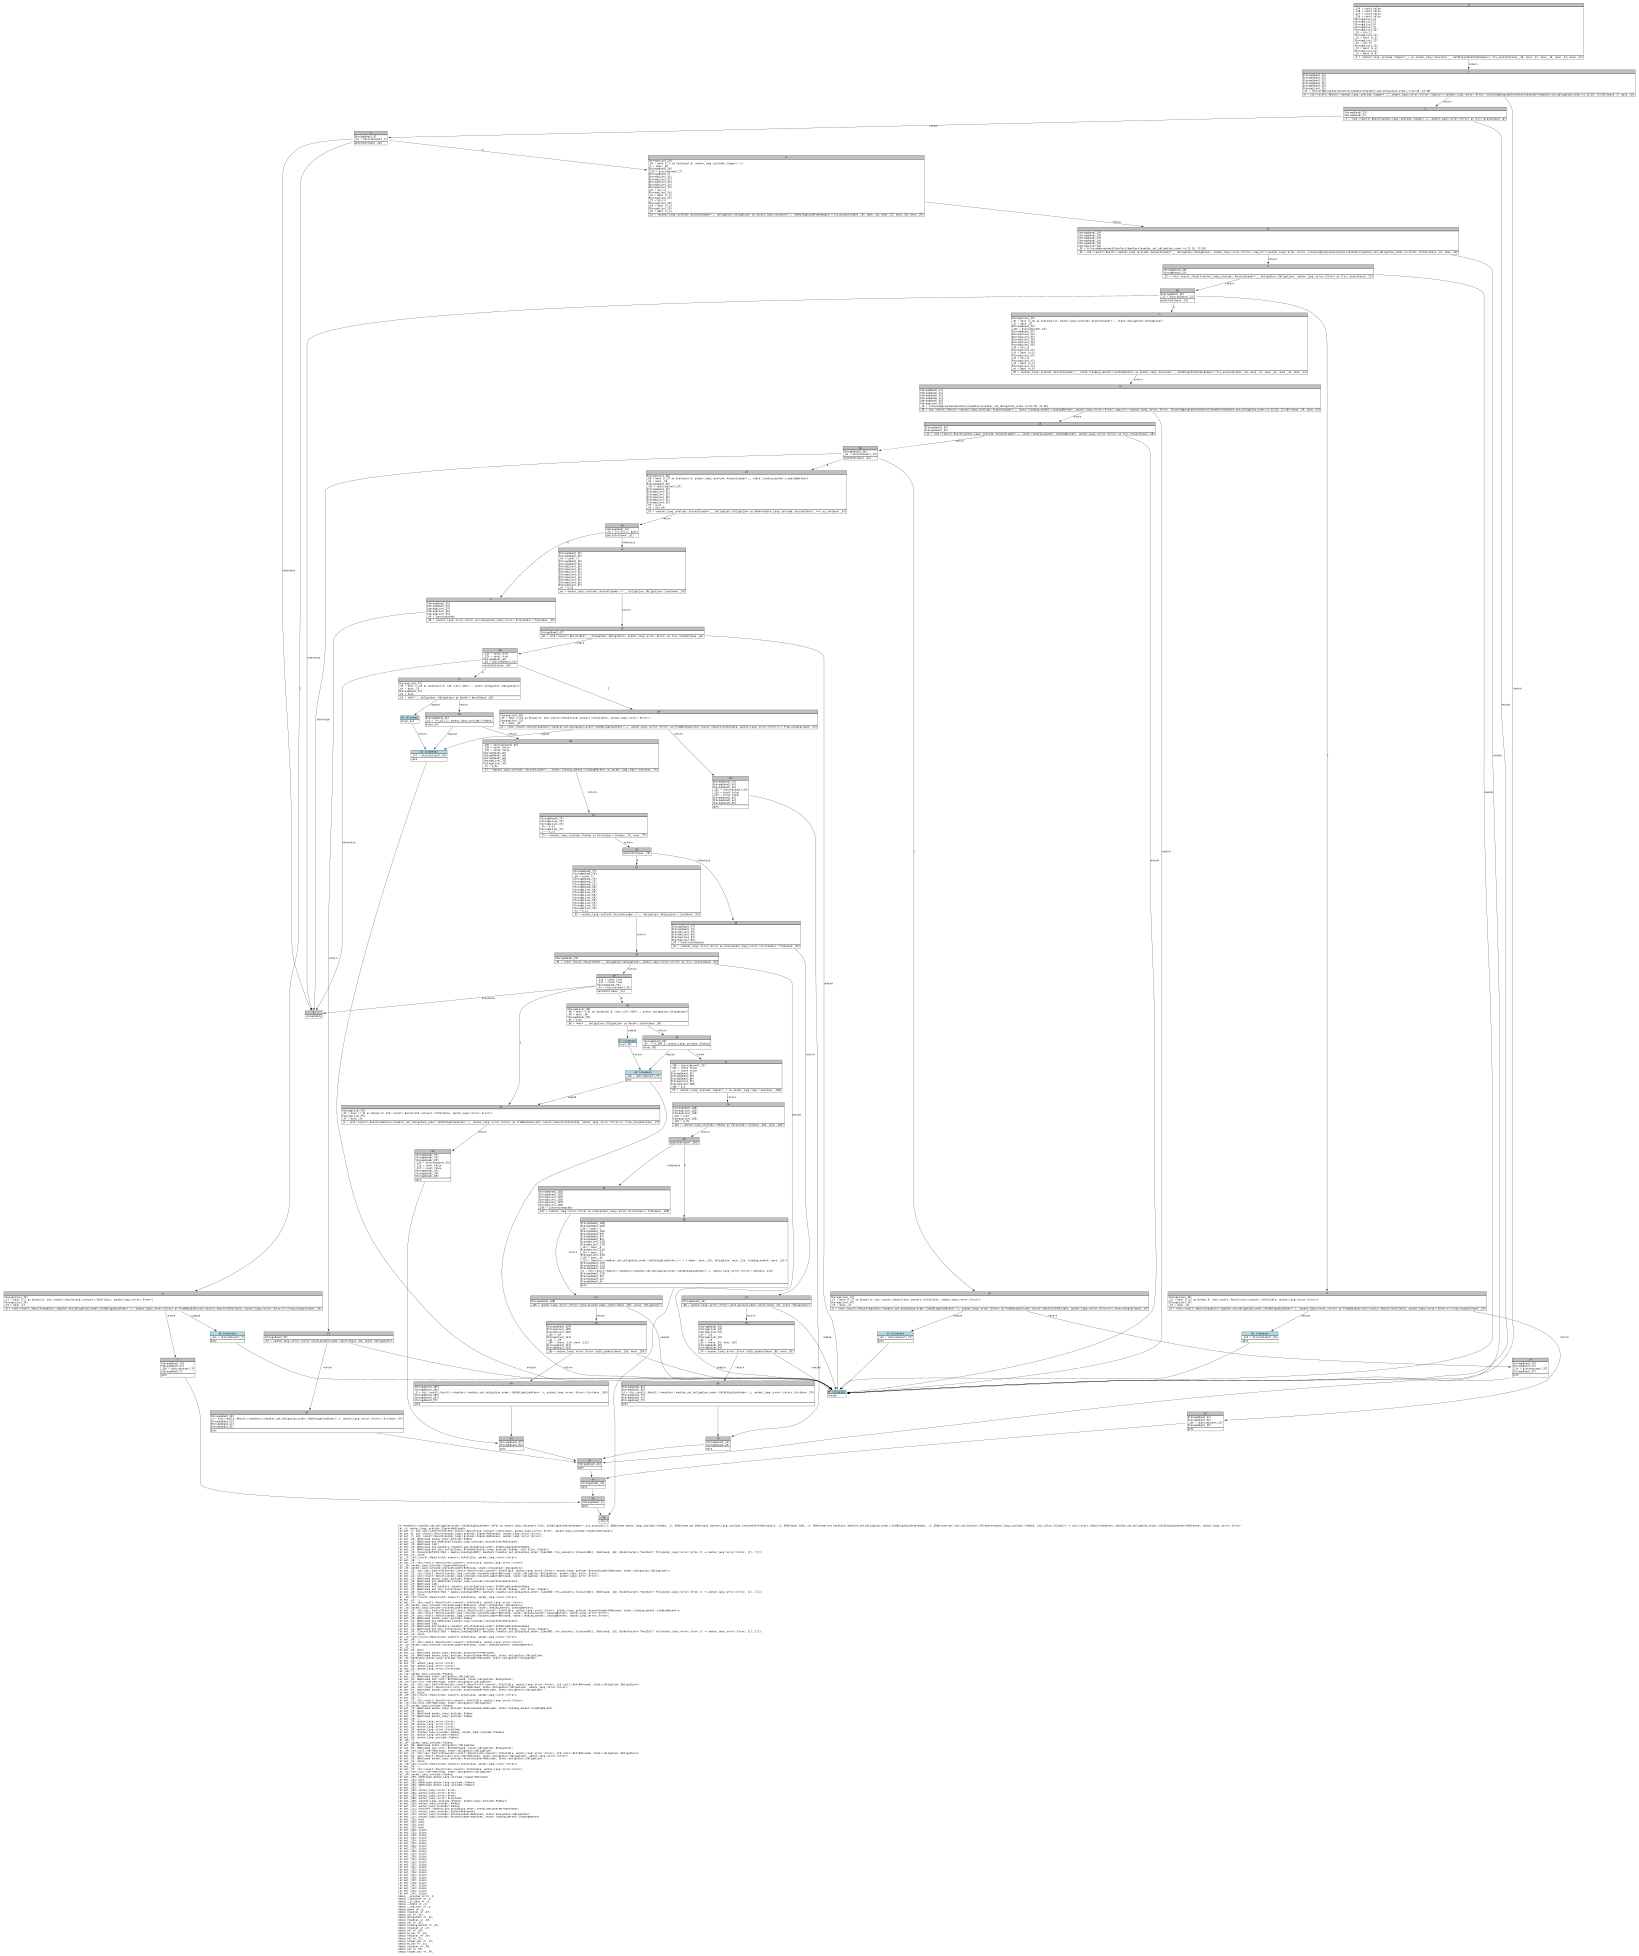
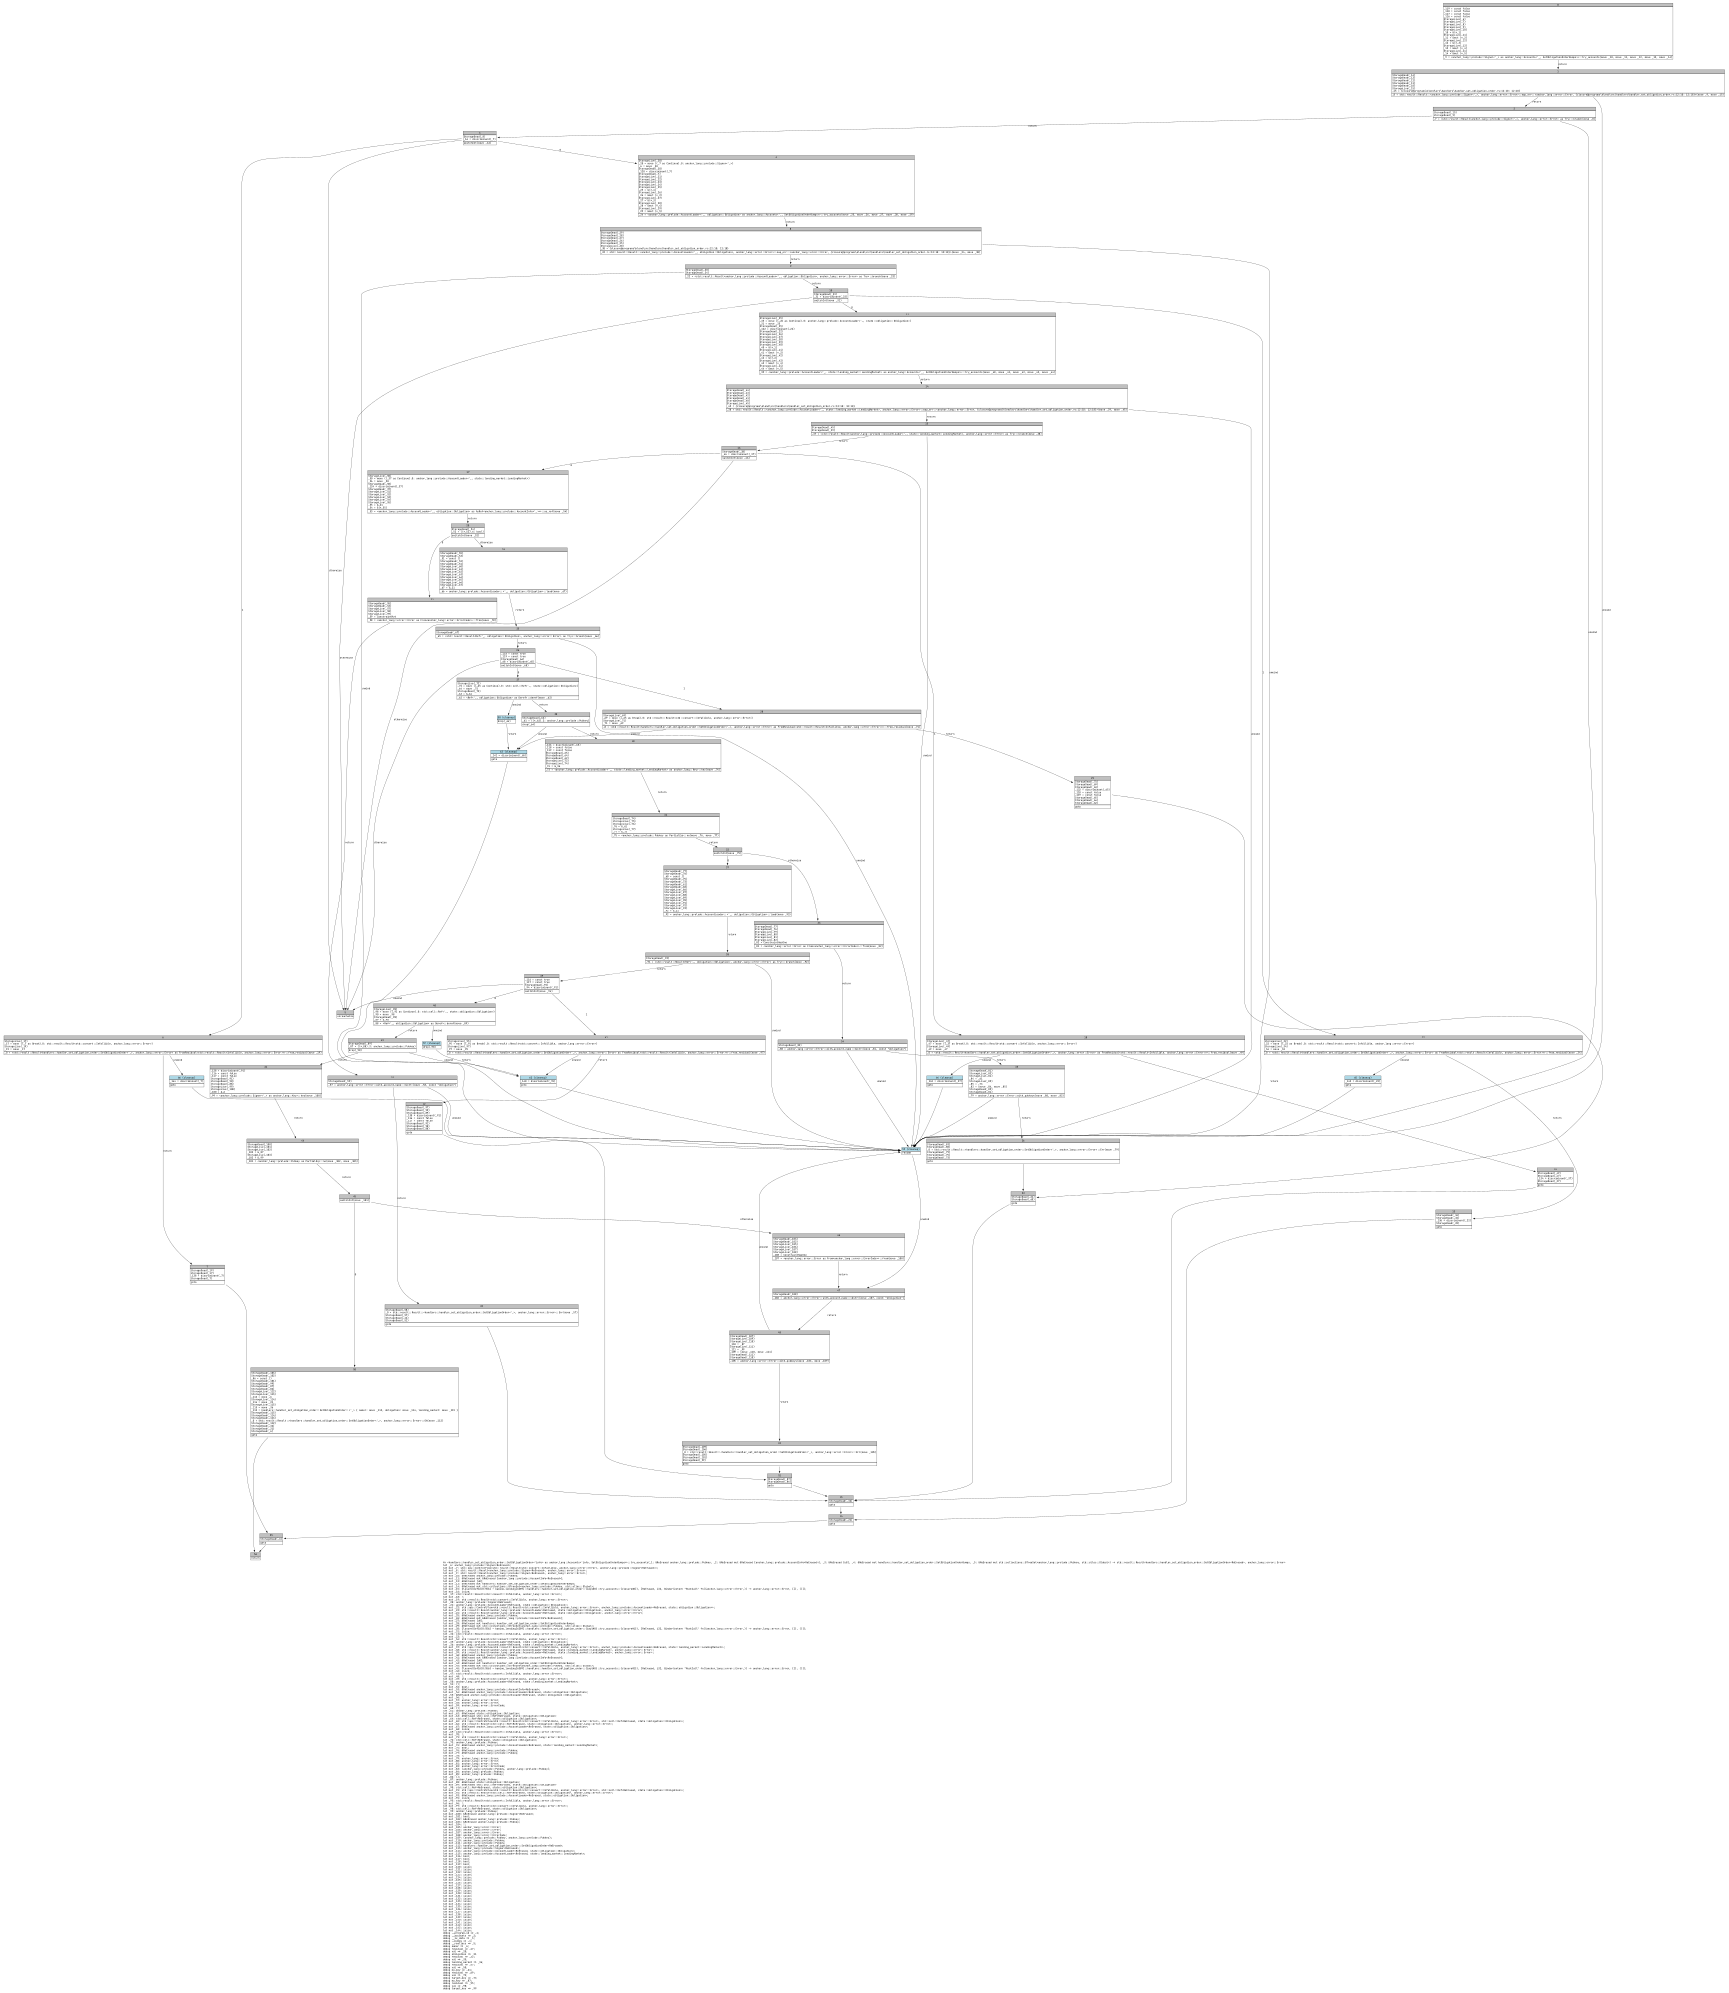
(488, 998) -> (398, 998)
(582, 1093) -> (563, 1064)
(707, 1380) -> (918, 1233)
